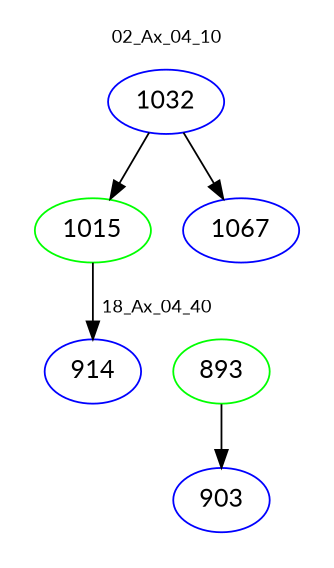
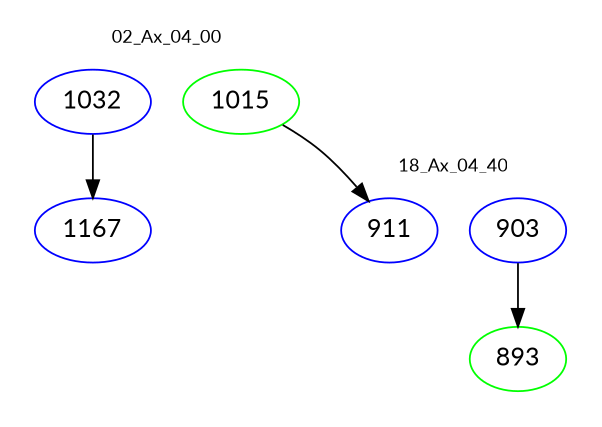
(167, 38) -> (167, 38)
(134, 158) -> none
(241, 230) -> (93, 230)
(93, 372) -> (389, 230)
(221, 427) -> (518, 286)
